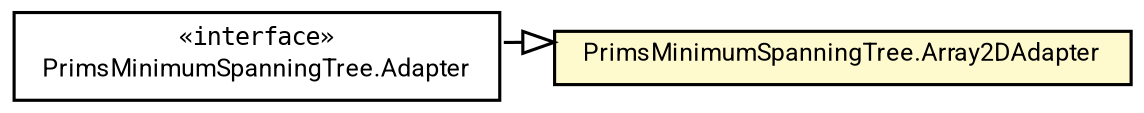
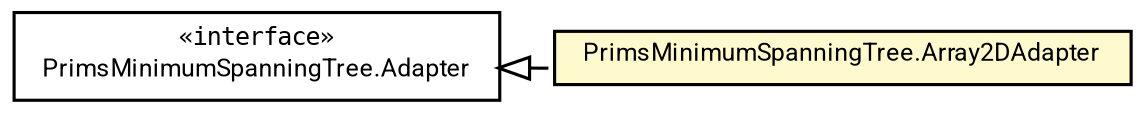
(510, 42) -> (542, 68)
